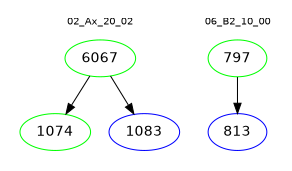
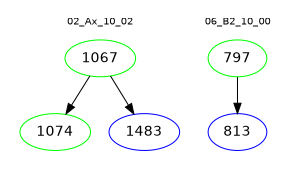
(100, 22) -> (100, 22)
(100, 58) -> (100, 58)
(144, 132) -> (144, 132)
